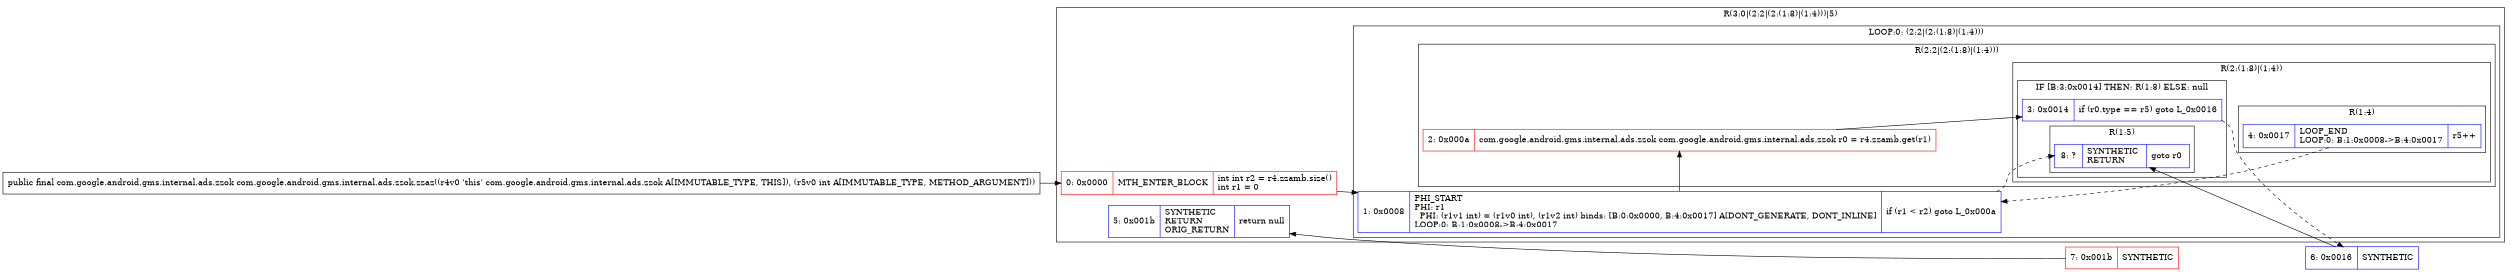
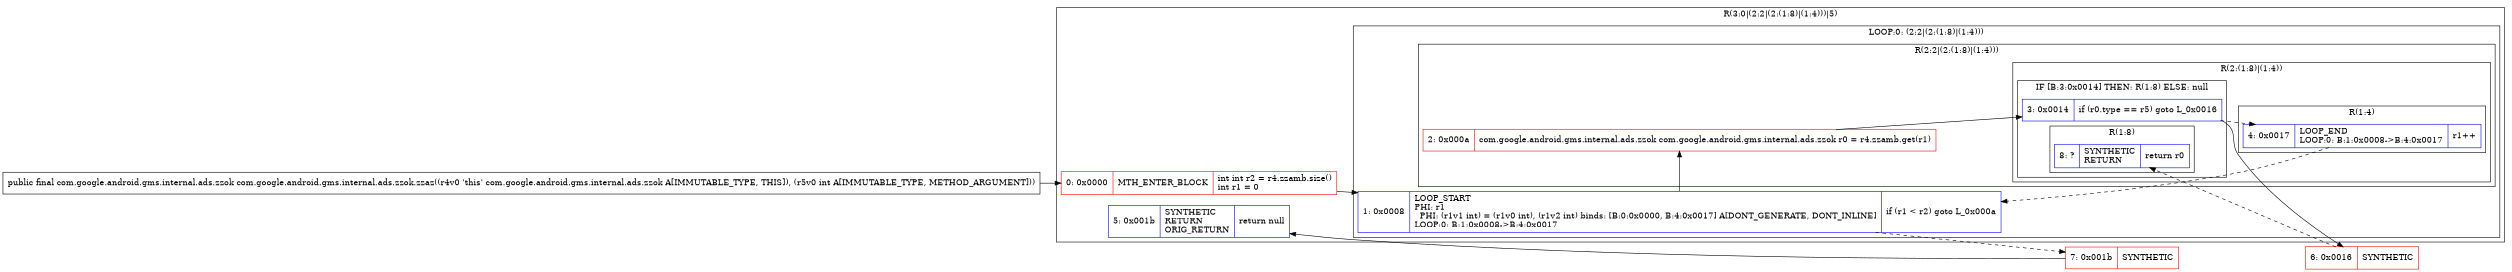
none -> (2234, 122)
(2122, 133) -> (2122, 133)
(2464, 136) -> (2464, 136)
(2167, 156) -> (2165, 156)
(2022, 165) -> (2004, 246)
(2270, 190) -> (2270, 190)
(1439, 198) -> (1443, 198)
(2246, 208) -> (2246, 208)
(2362, 258) -> (2362, 258)
